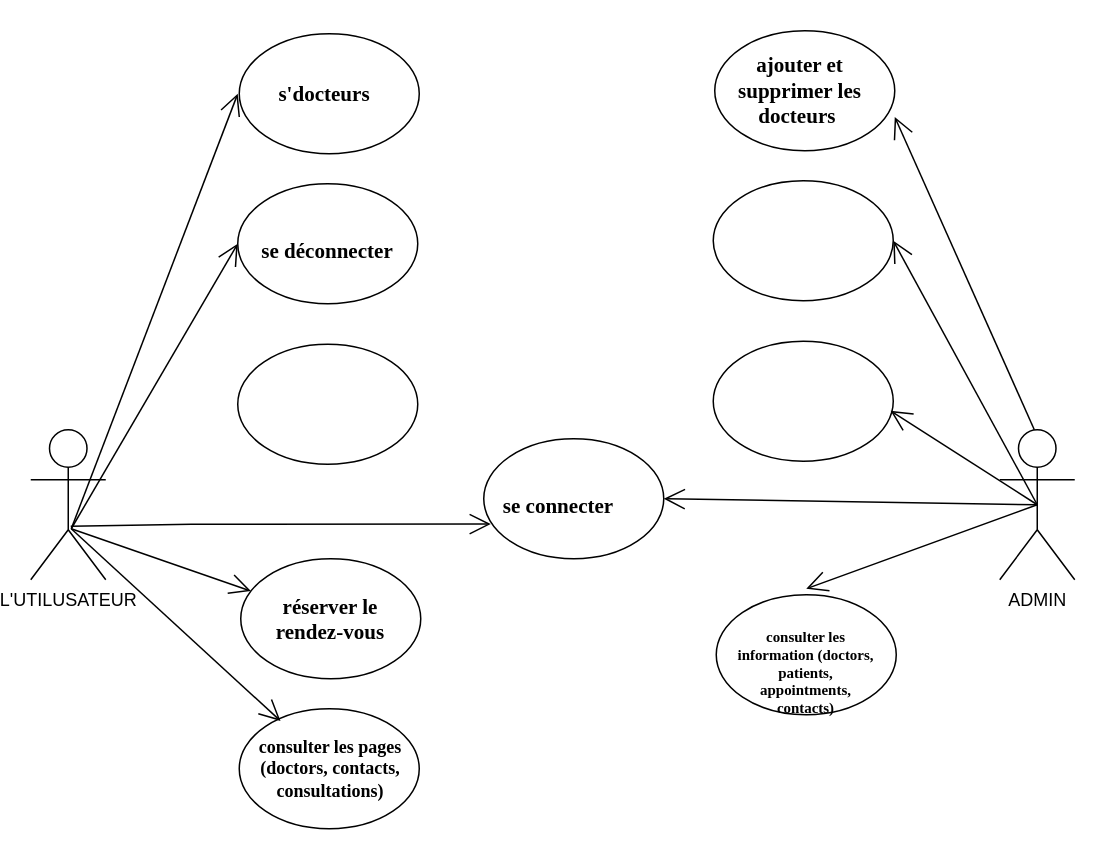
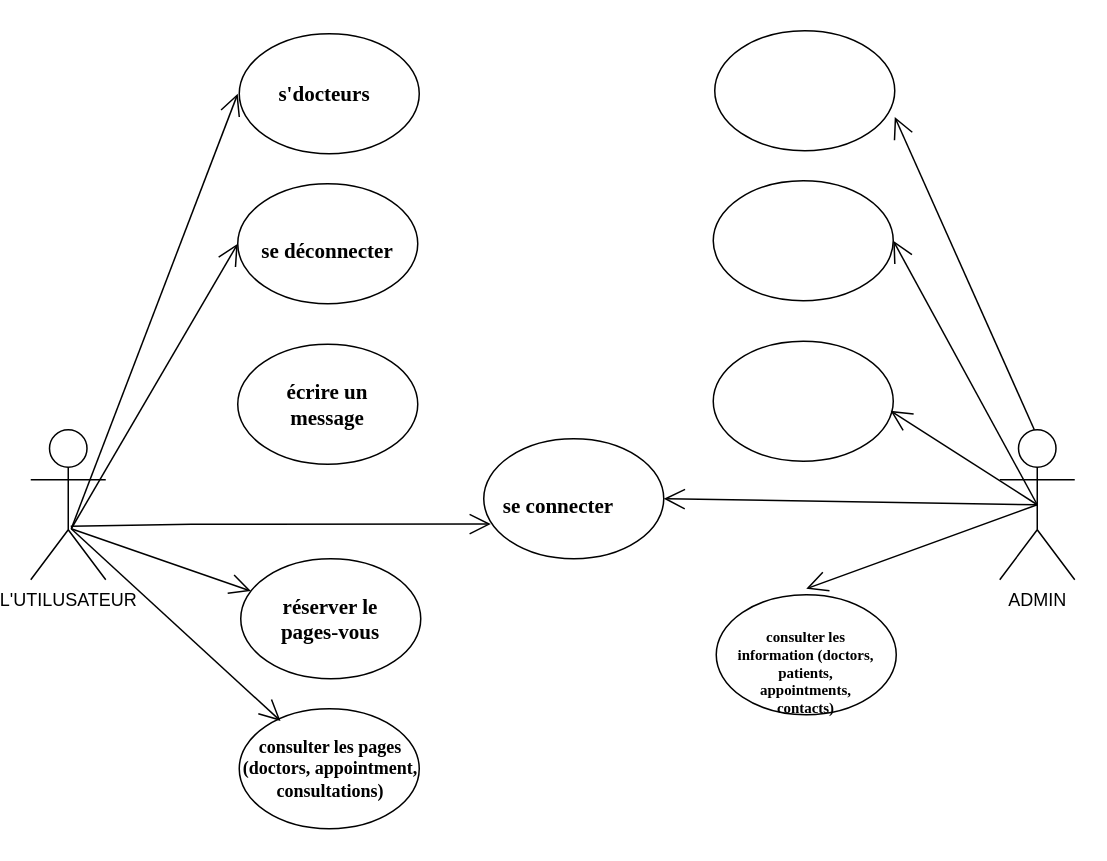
(800, 91) -> none
none -> (328, 404)
(331, 619) -> (331, 619)
(331, 769) -> (331, 769)
